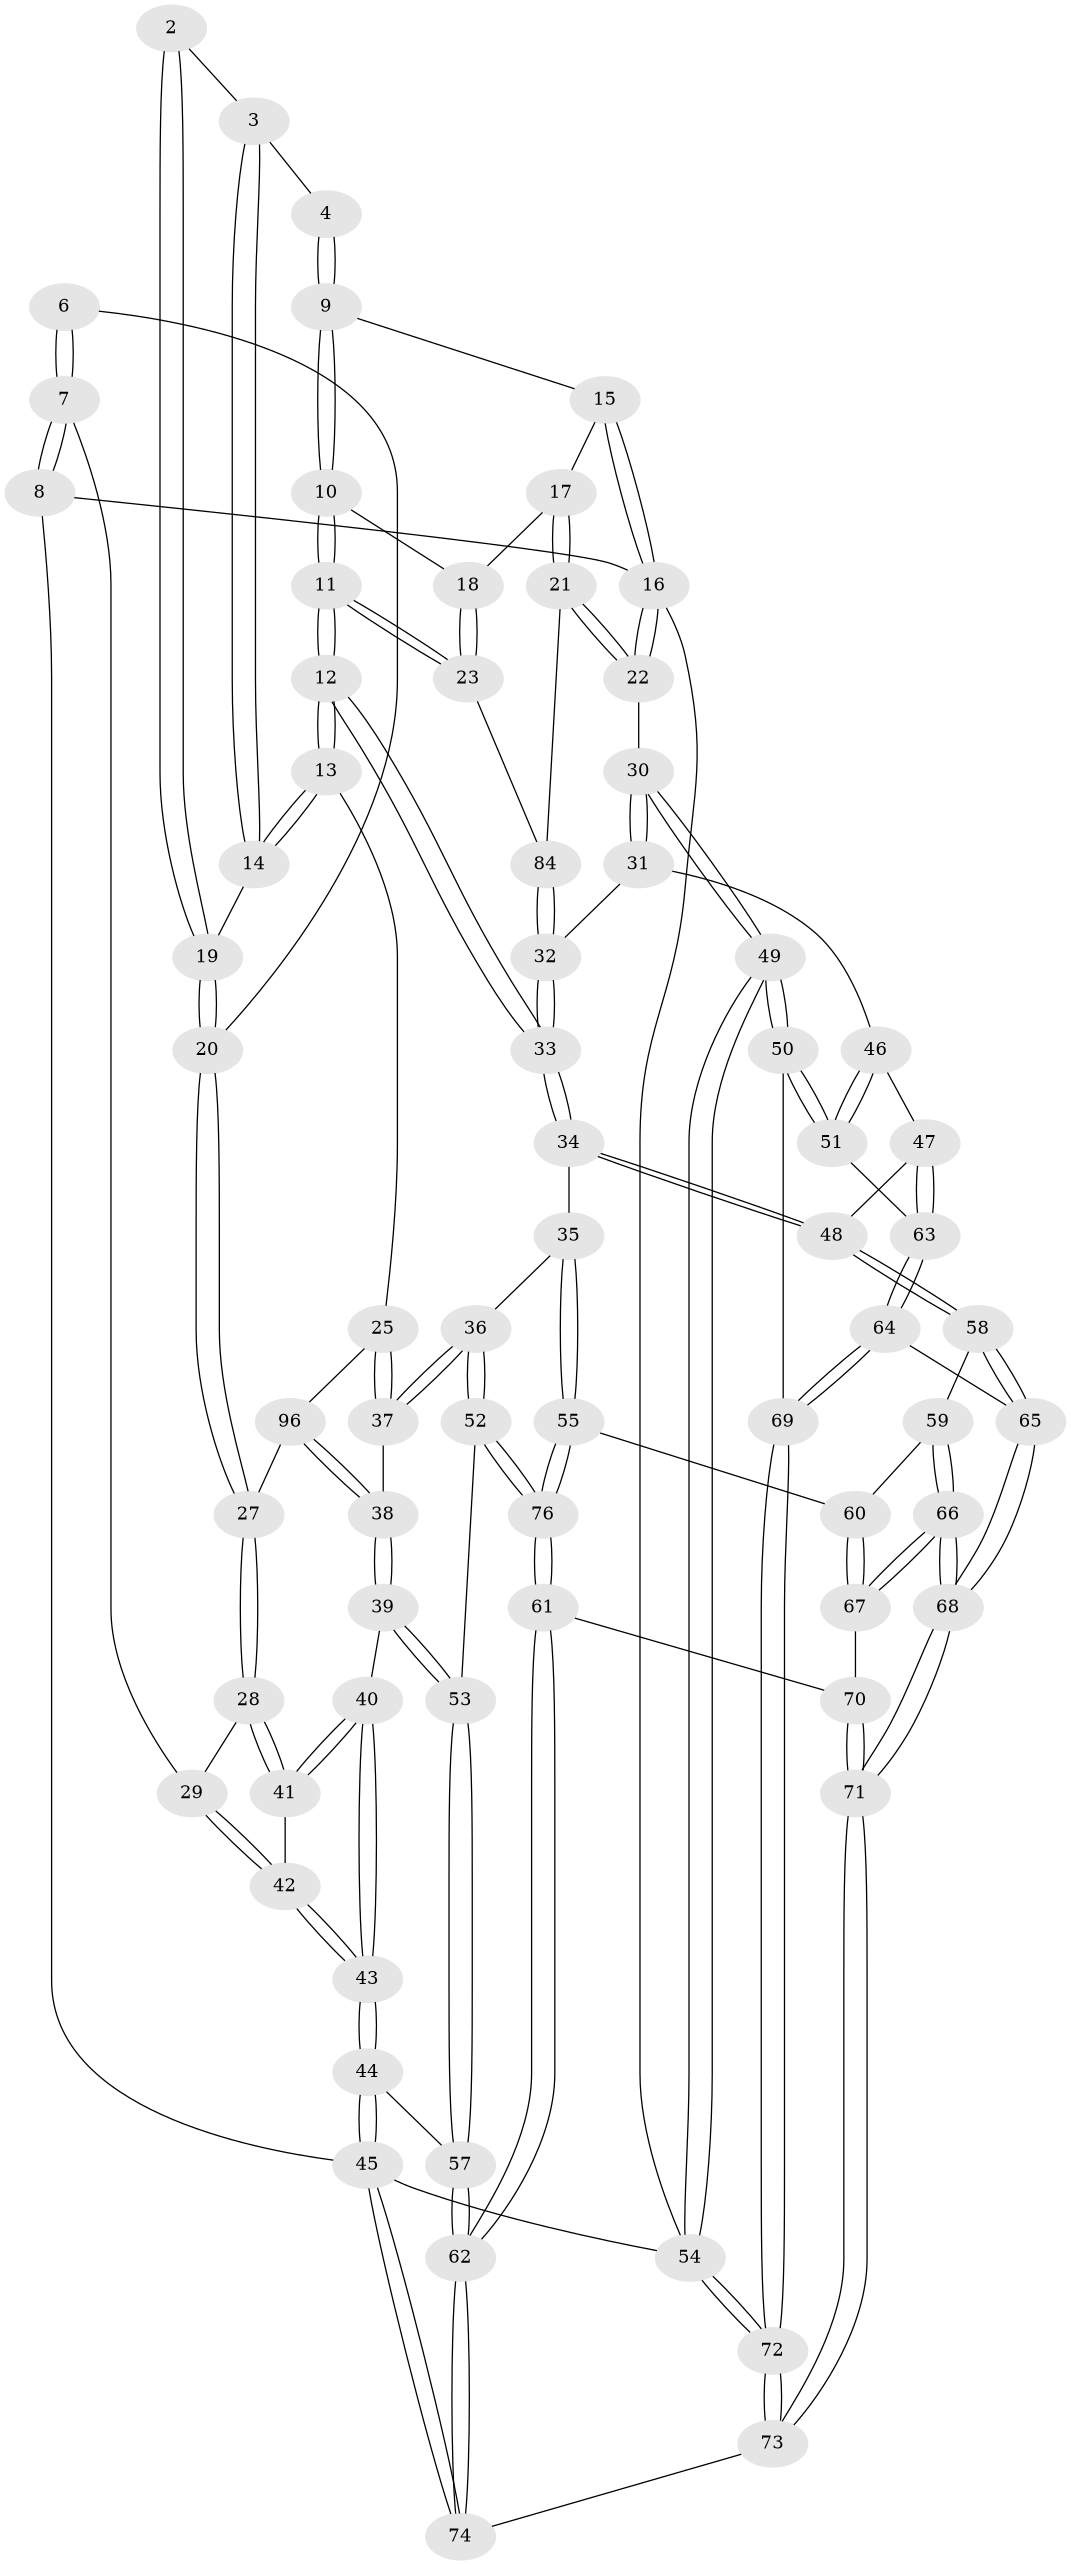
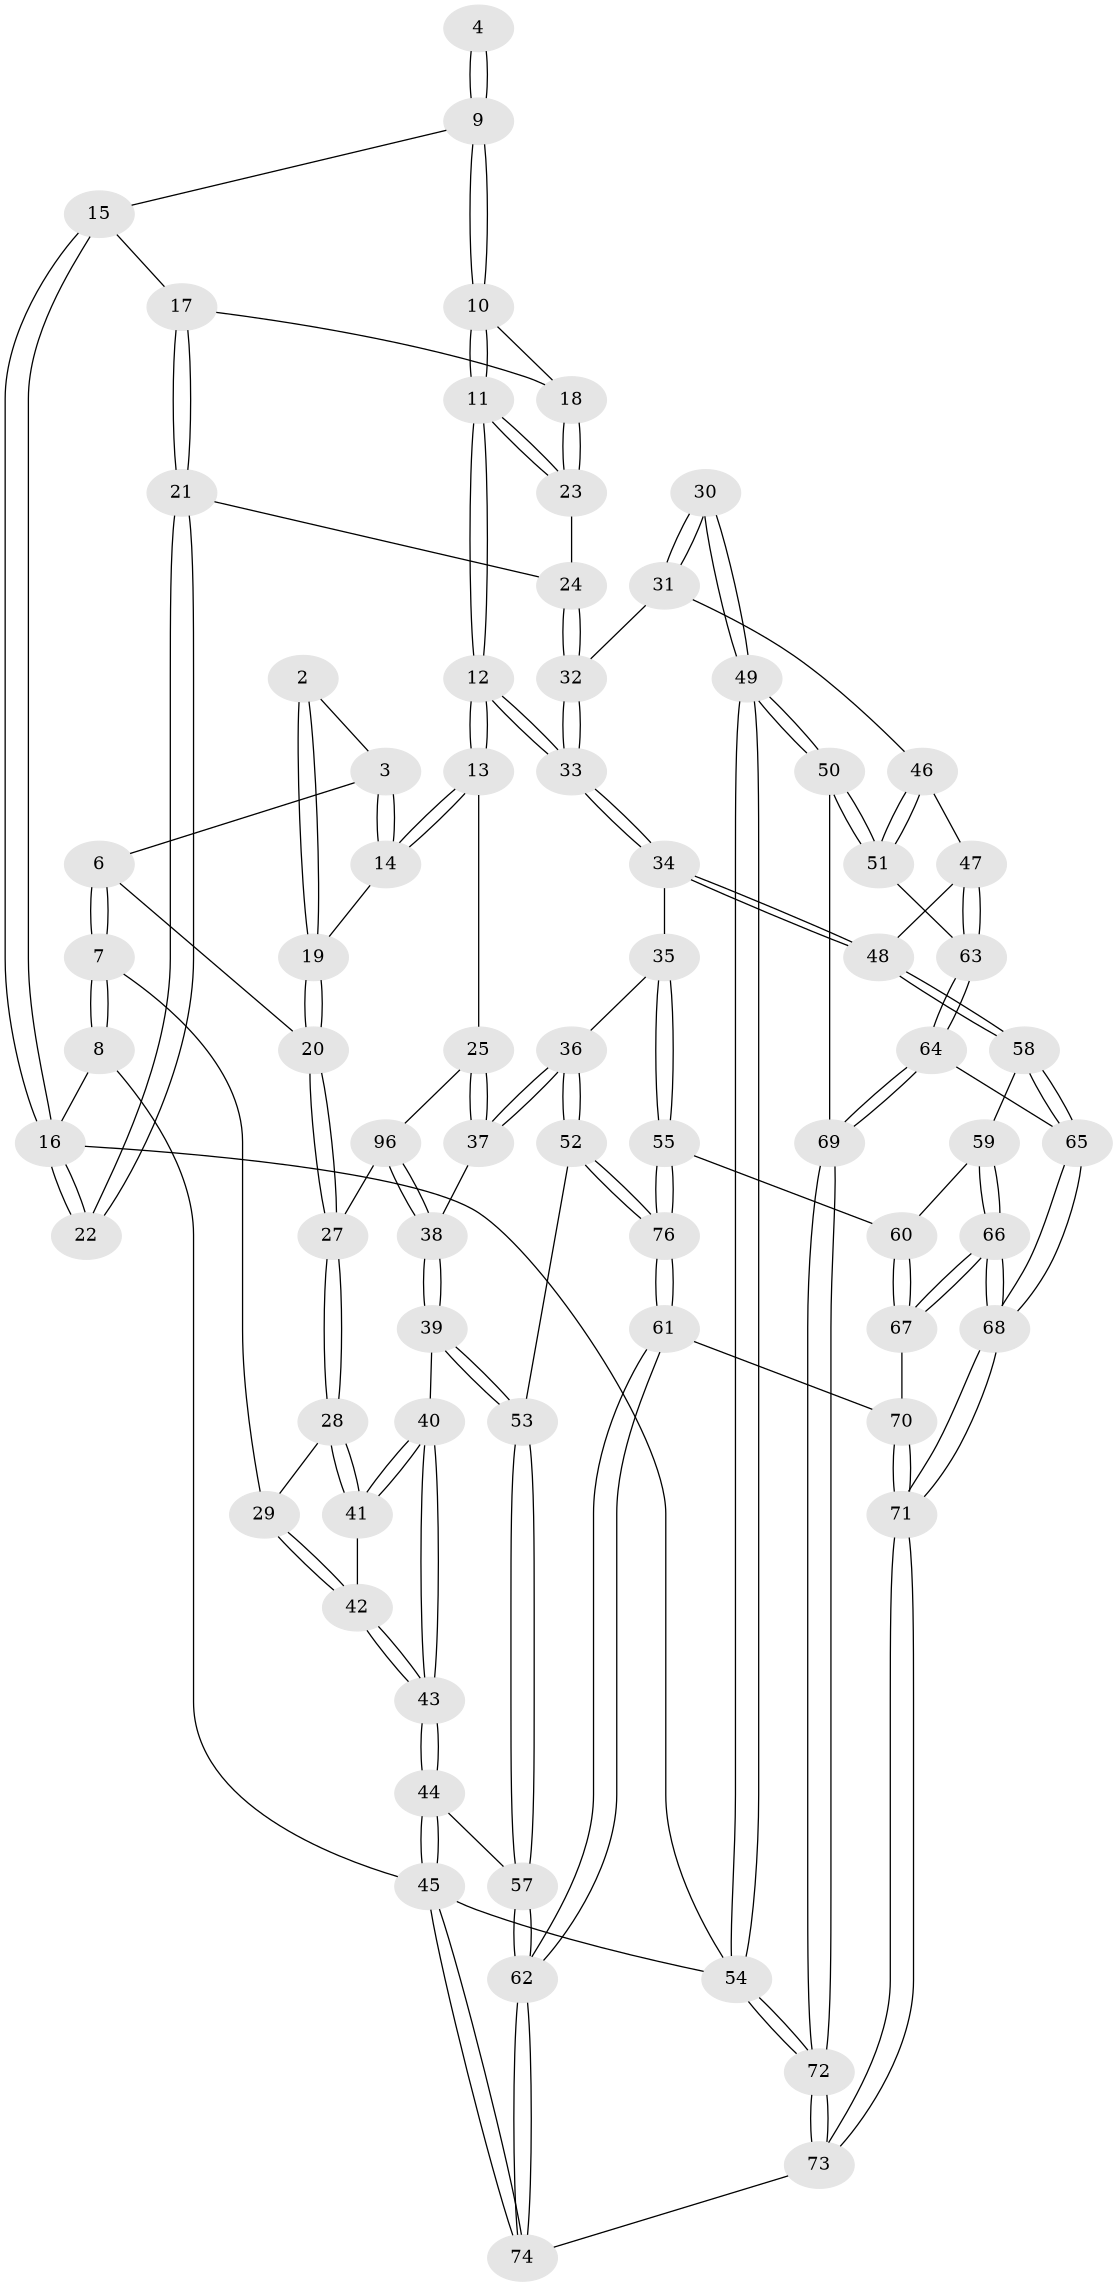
(290, 168) -> (242, 818)
(639, 725) -> none
(546, 864) -> (572, 586)
